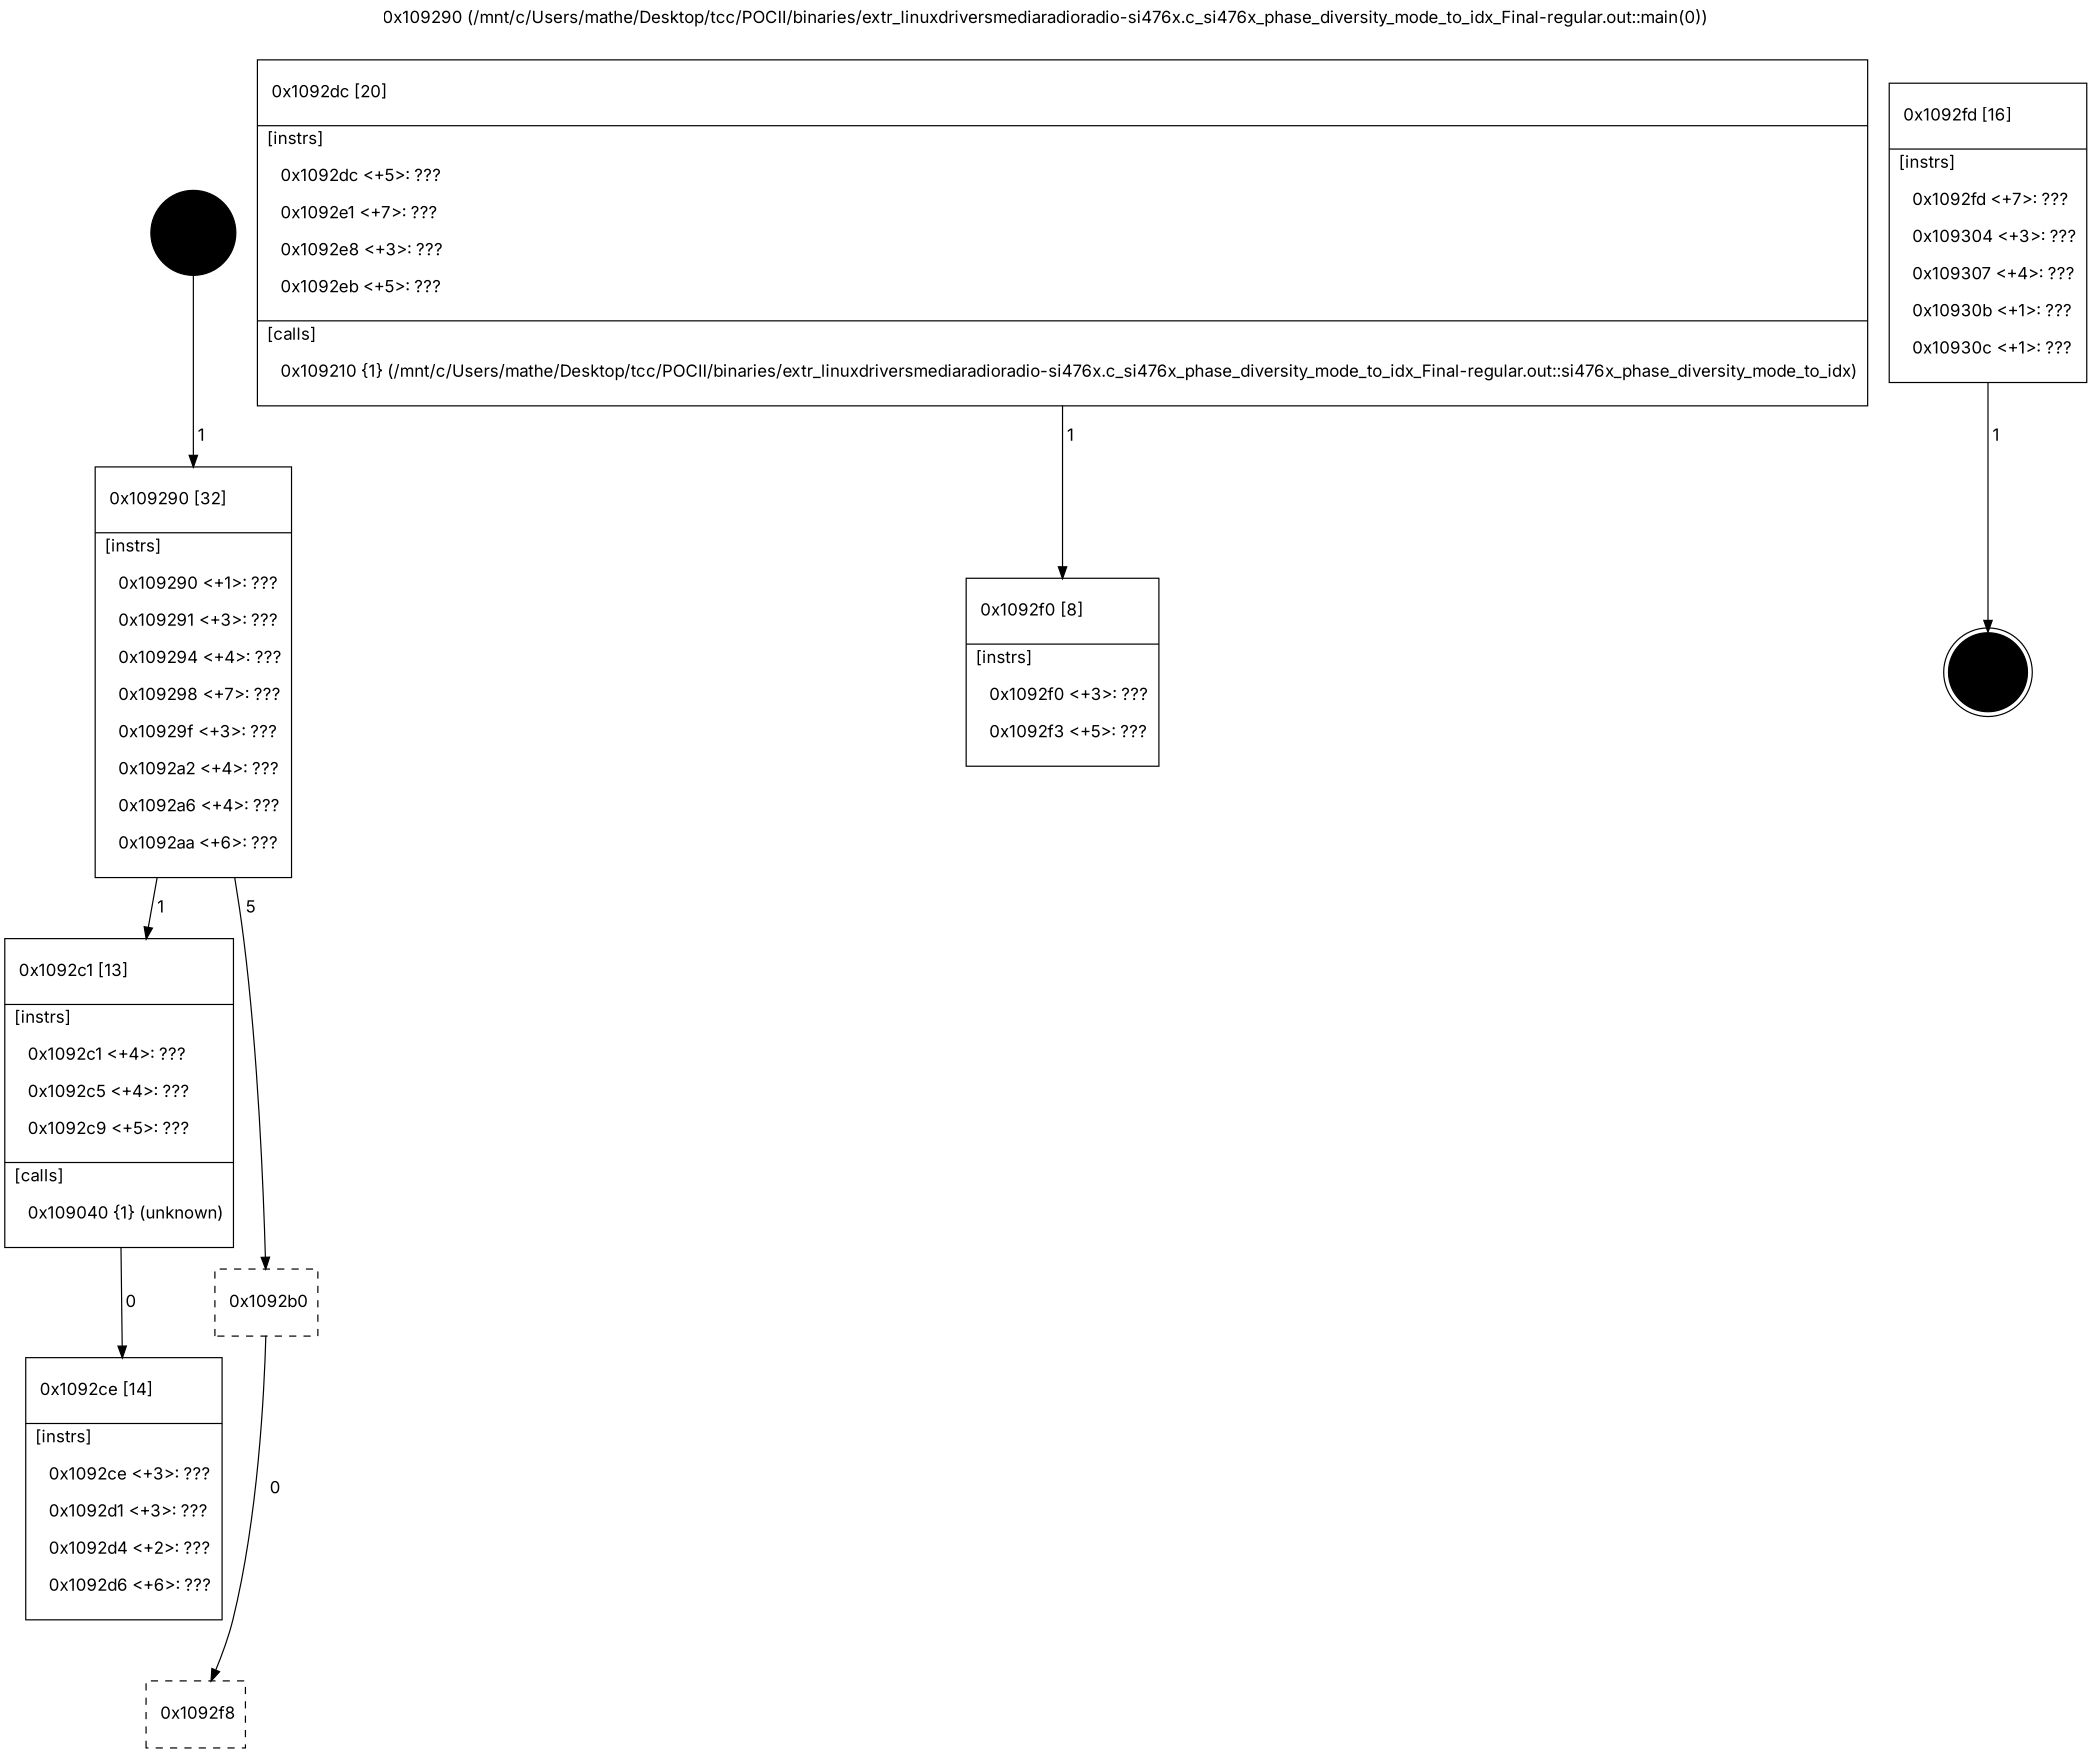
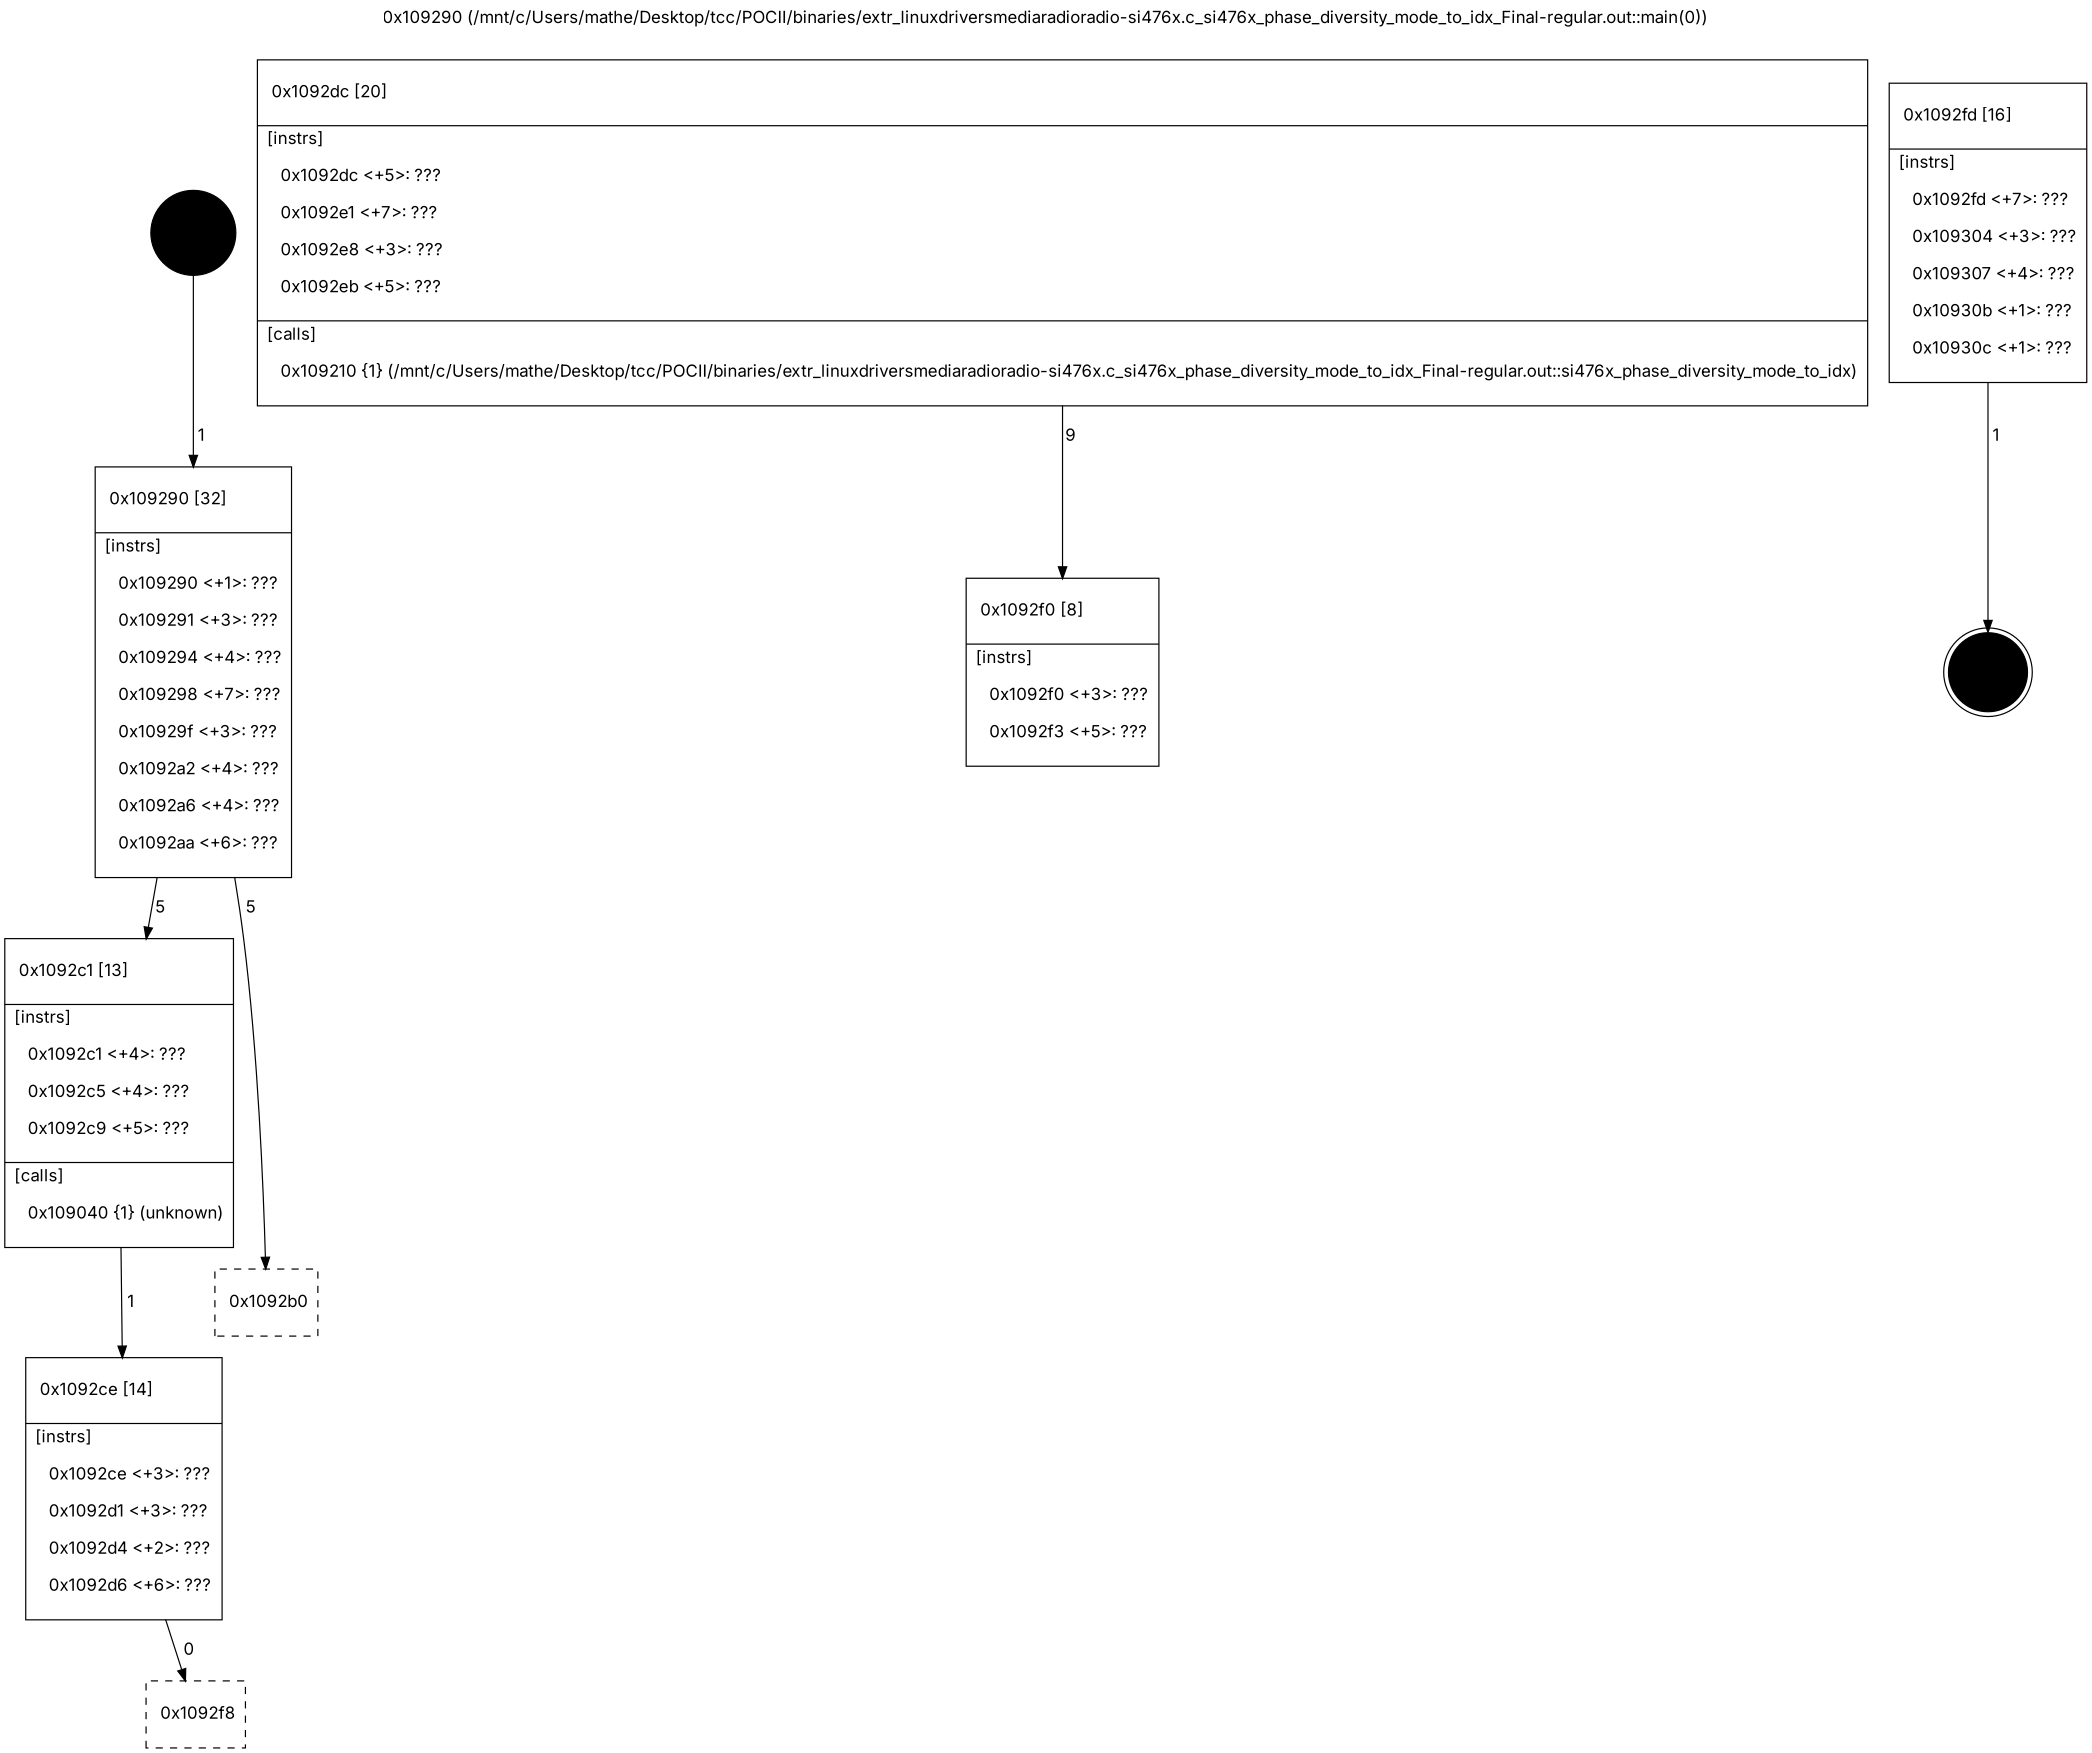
(1069, 436) -> (1069, 436)
(159, 908) -> (159, 908)
(129, 1303) -> (129, 1303)
(253, 1505) -> (174, 1644)
